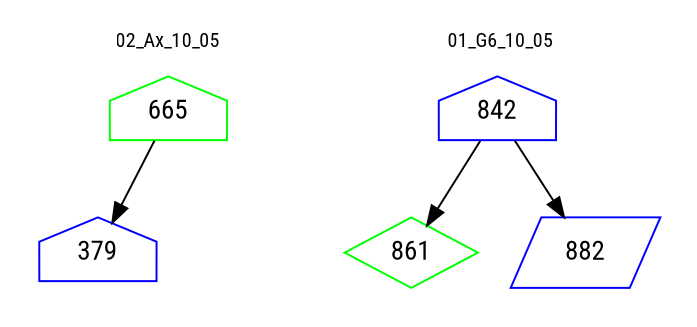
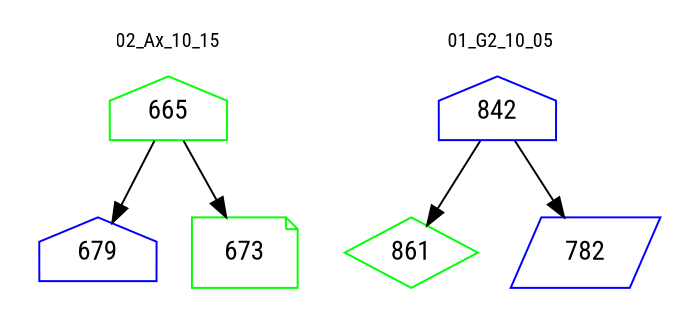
(168, 42) -> (168, 42)
(501, 42) -> (501, 42)
(98, 253) -> (98, 253)
none -> (245, 253)
(586, 253) -> (586, 253)
